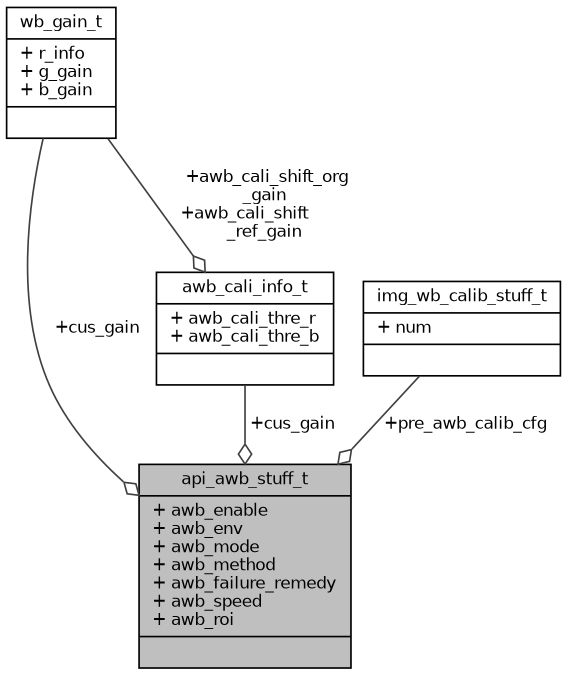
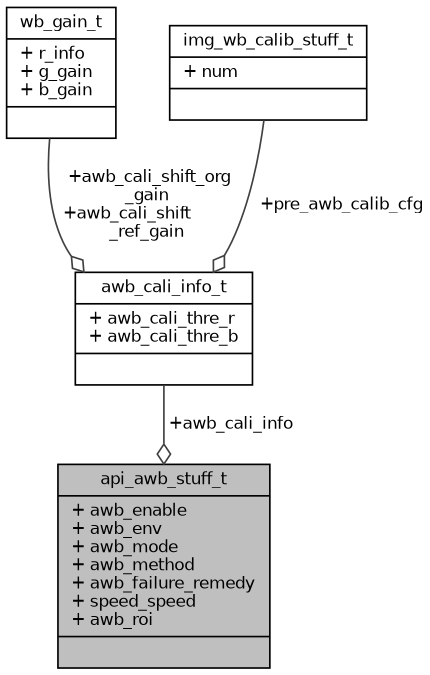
(32, 324) -> none
(386, 412) -> (250, 190)
(291, 425) -> (229, 425)
(208, 602) -> (134, 602)
